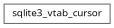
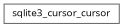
(57, 14) -> (62, 14)
